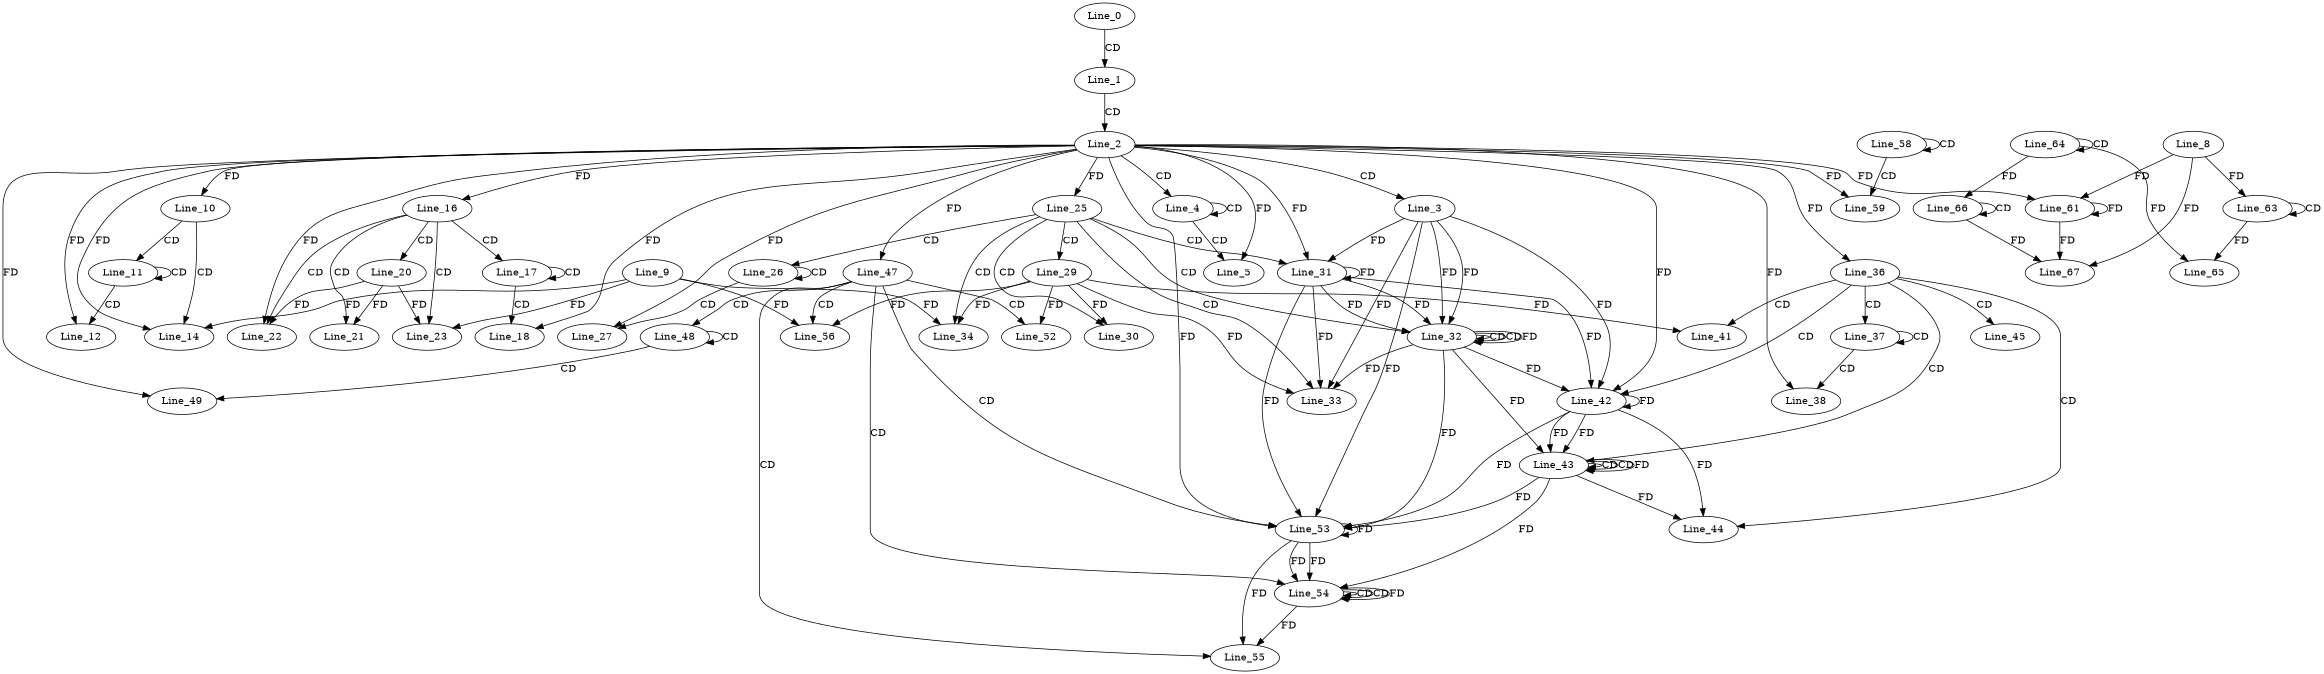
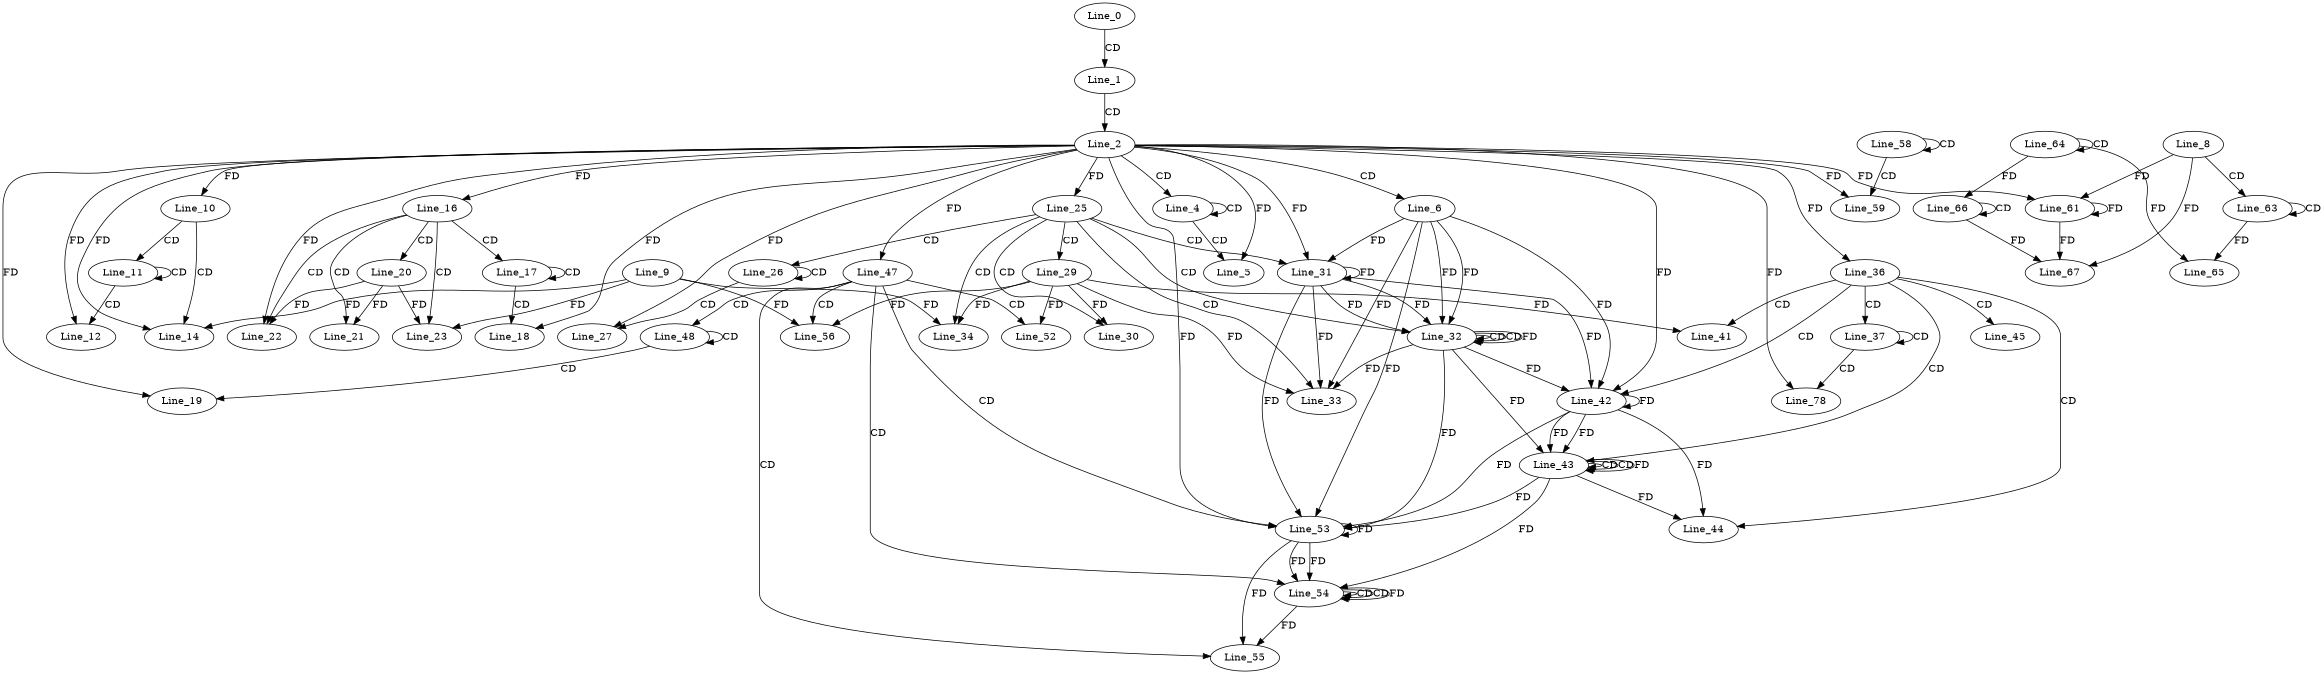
(2237, 177) -> (2237, 177)
(1425, 209) -> (1425, 209)
(182, 401) -> (182, 401)
(1806, 401) -> (1806, 401)
